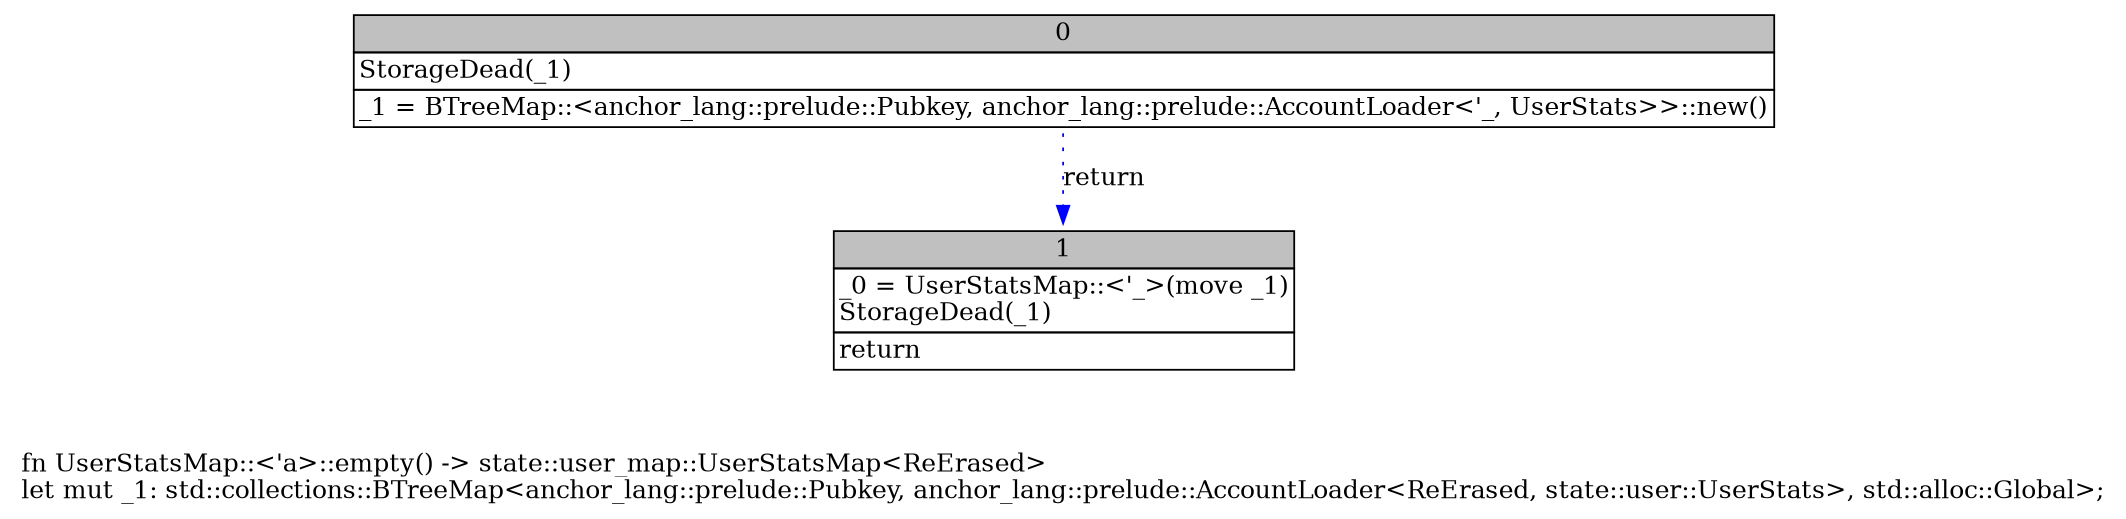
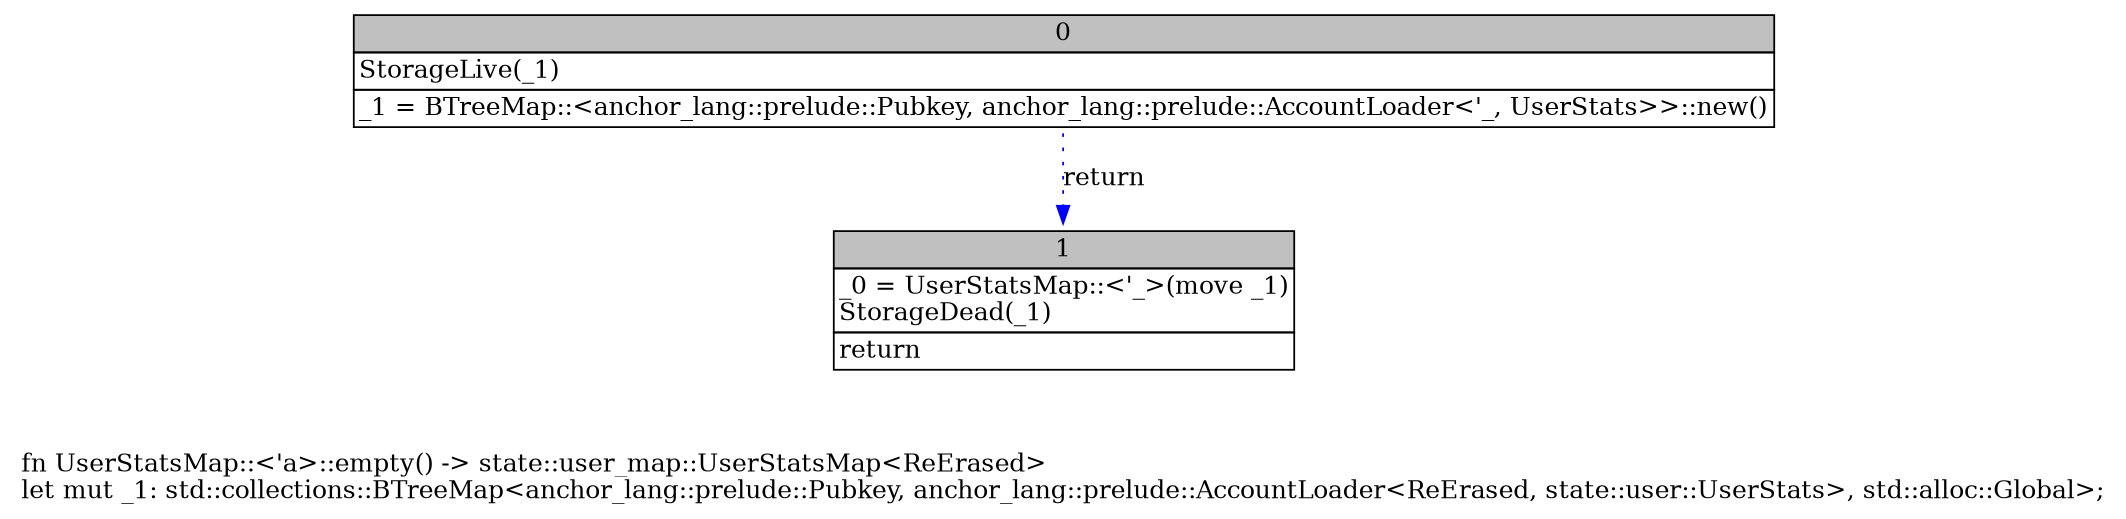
(466, 70) -> (460, 70)
